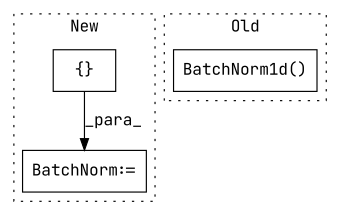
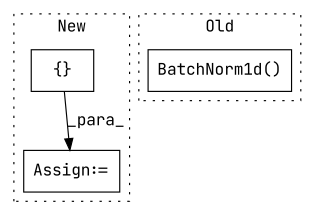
(84, 171) -> (72, 171)
